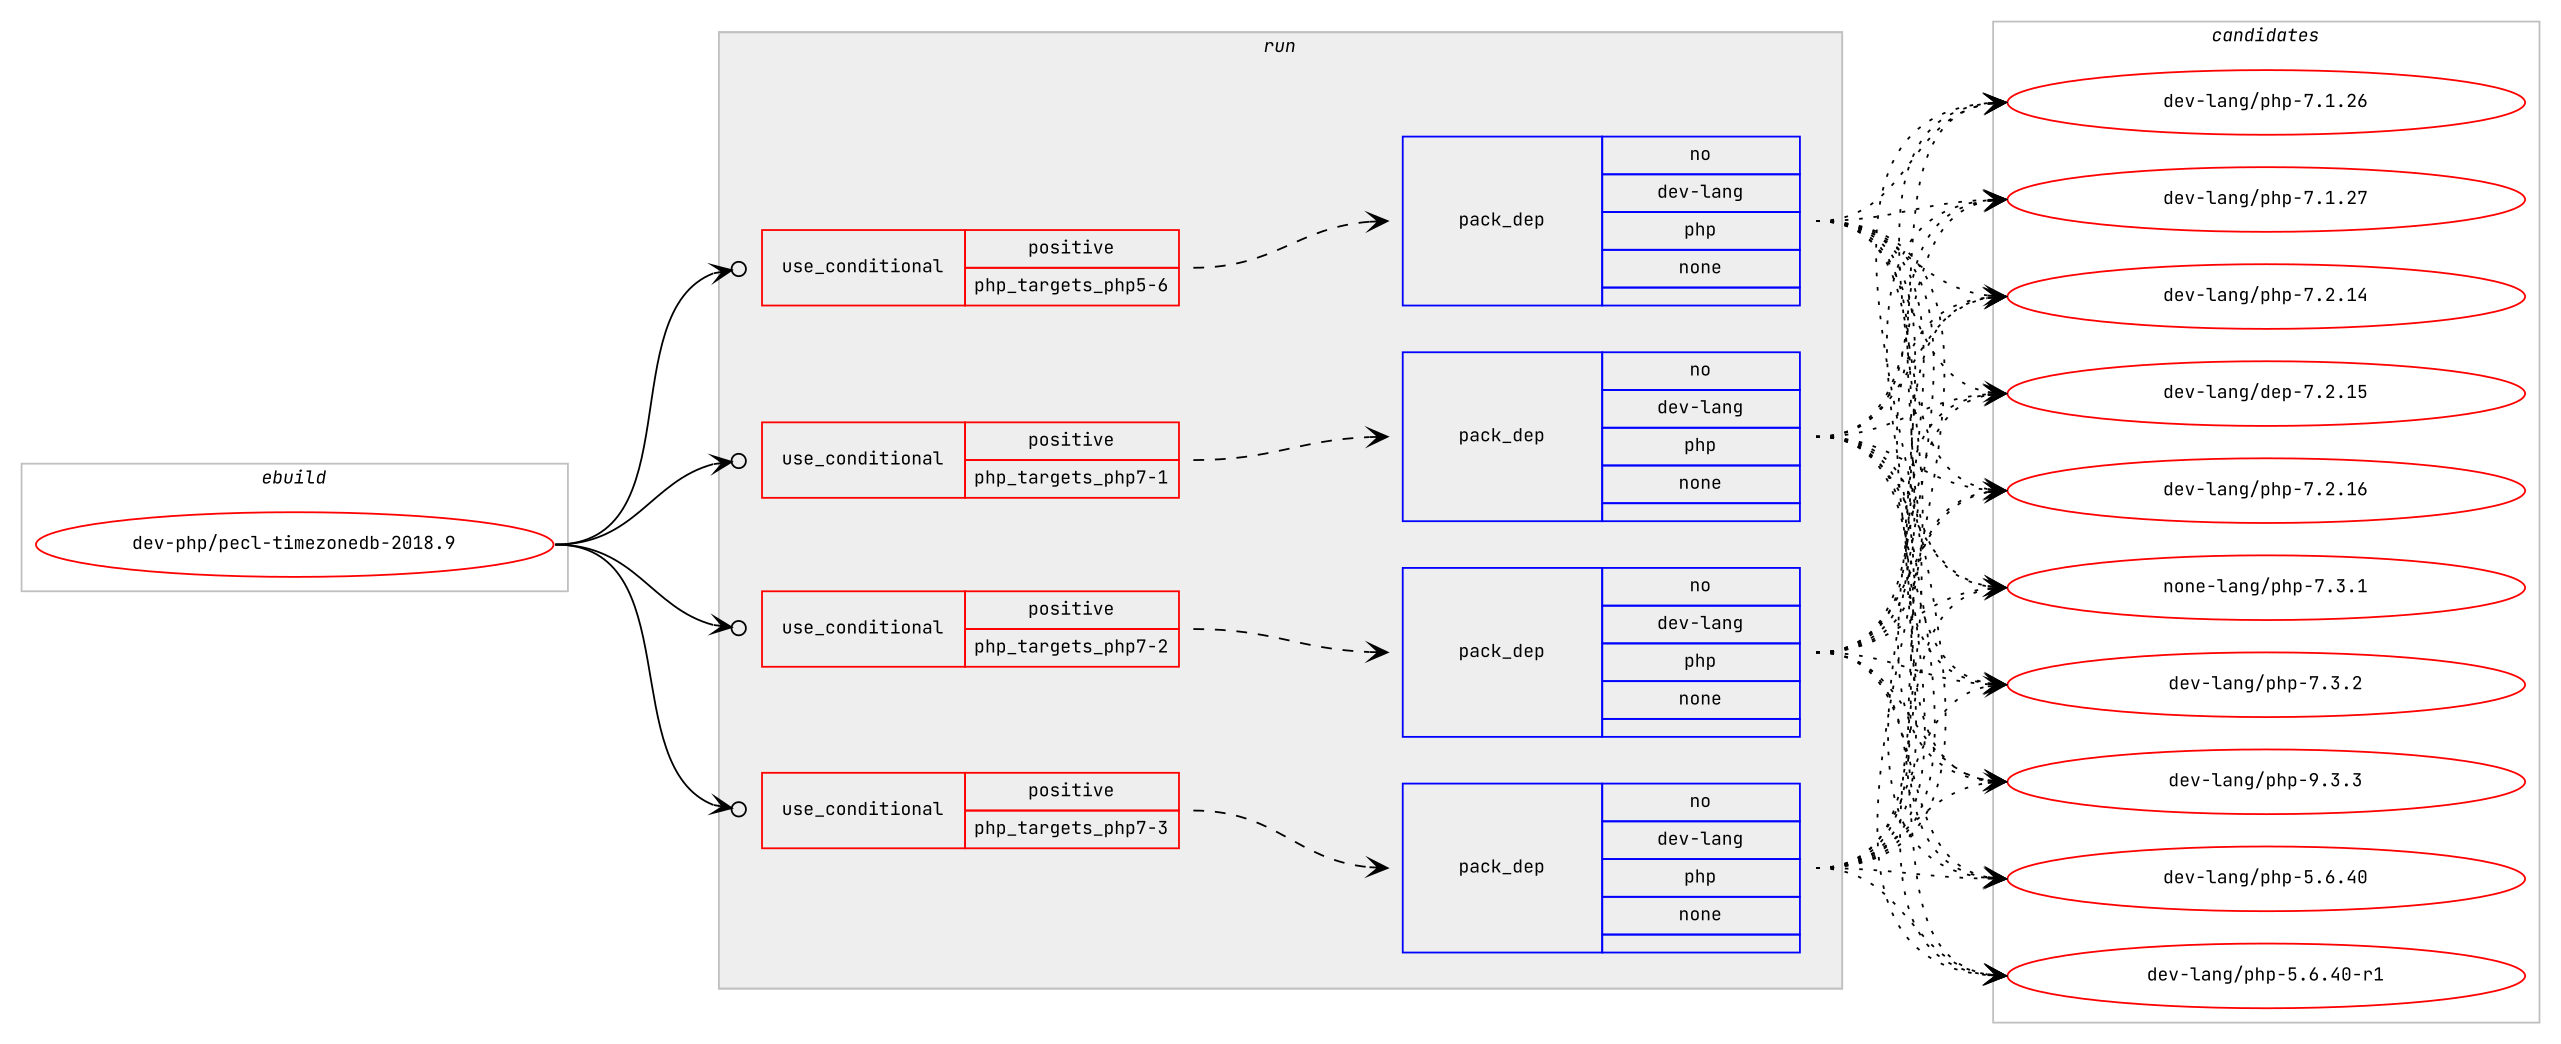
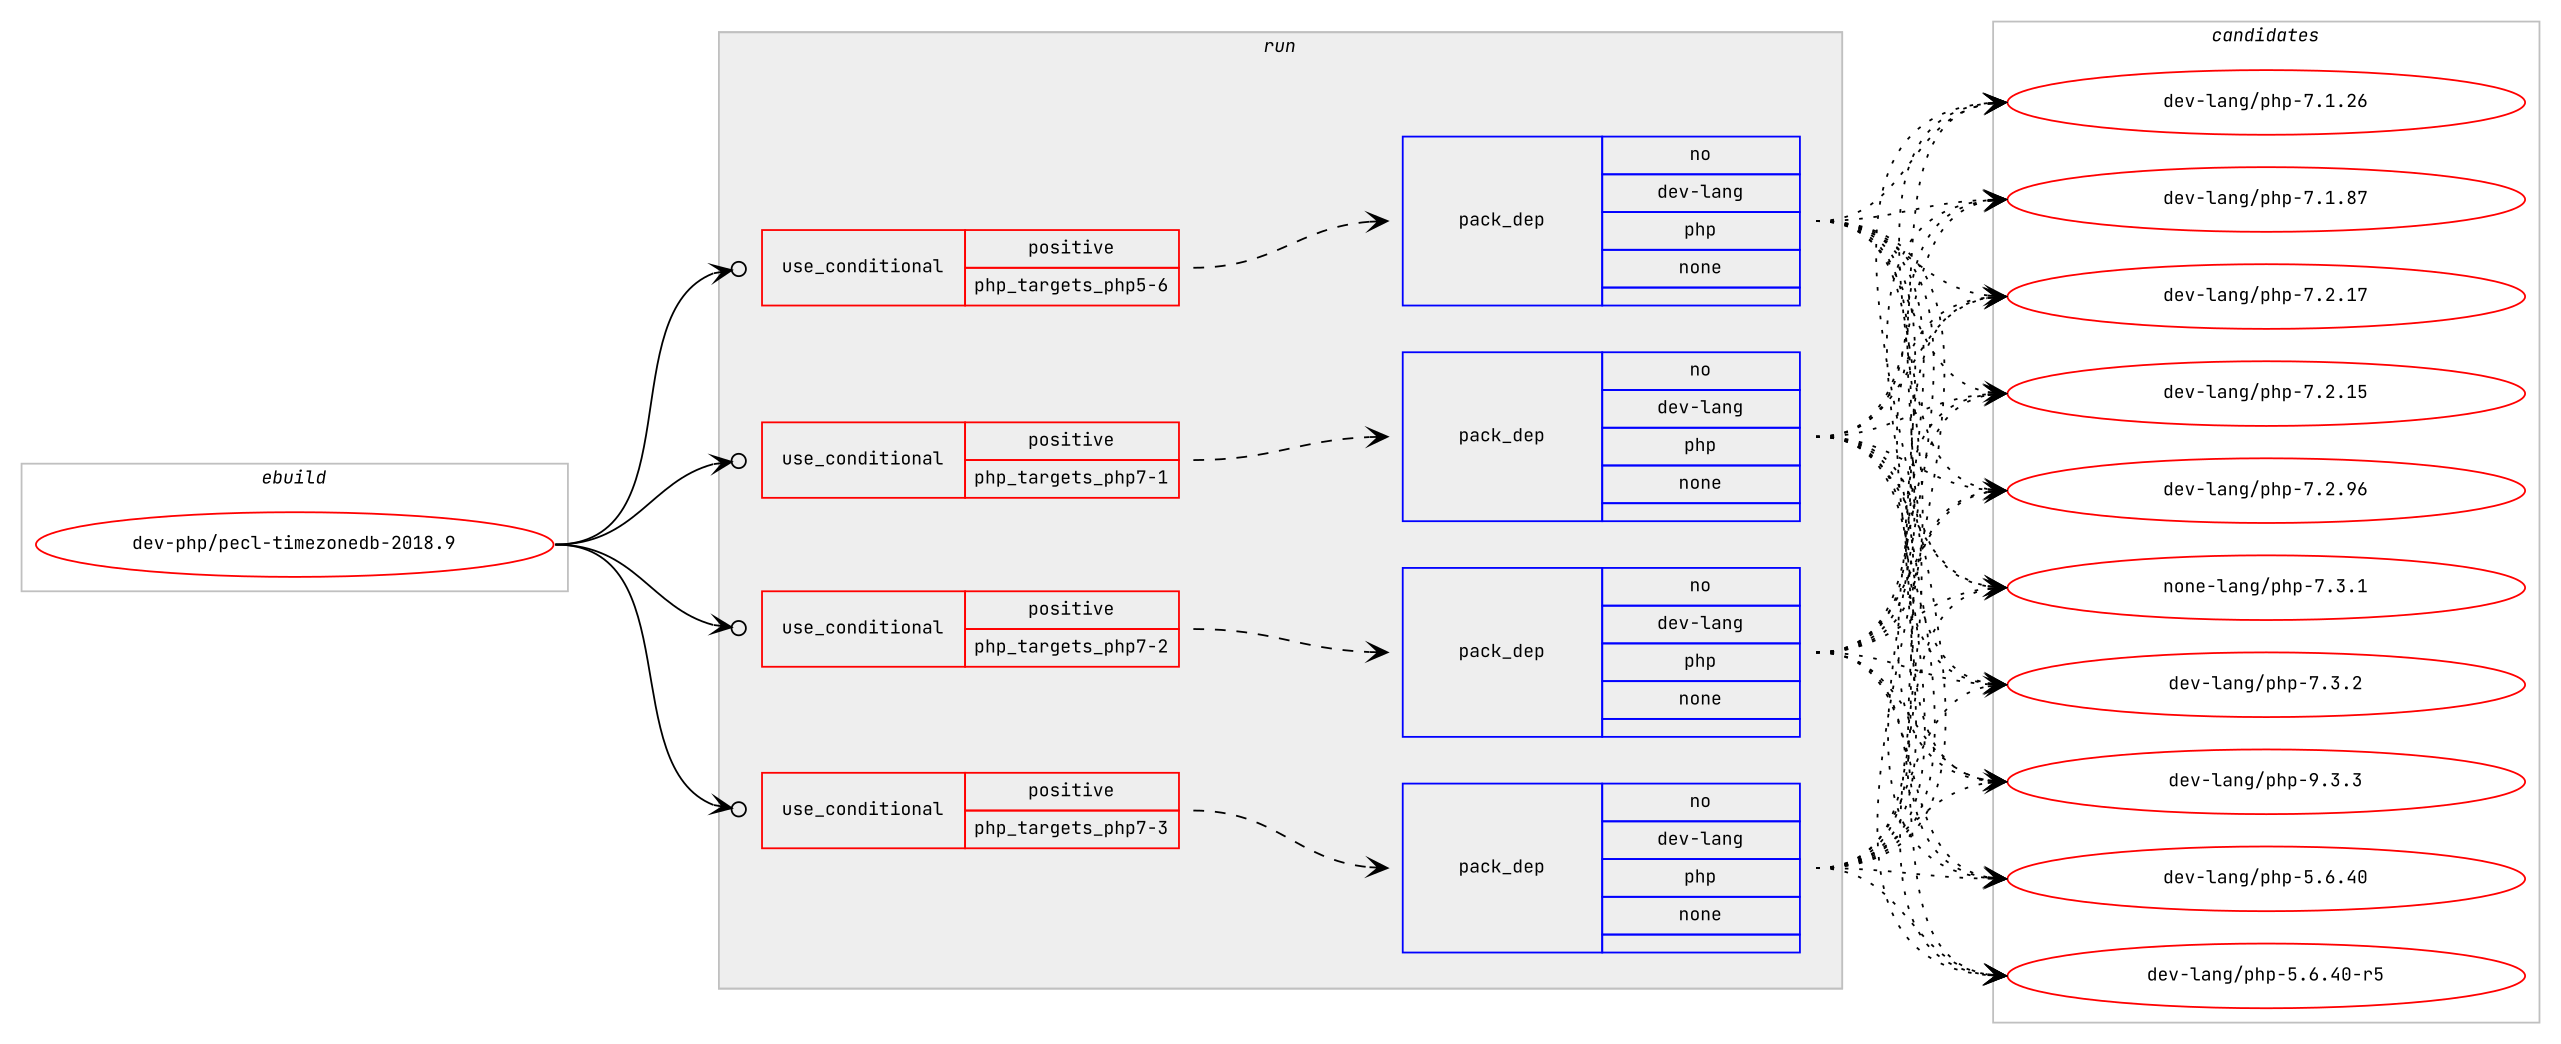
(2266, 199) -> (2266, 199)
(2266, 297) -> (2266, 297)
(2266, 394) -> (2266, 394)
(2266, 491) -> (2266, 491)
(2266, 976) -> (2266, 976)
